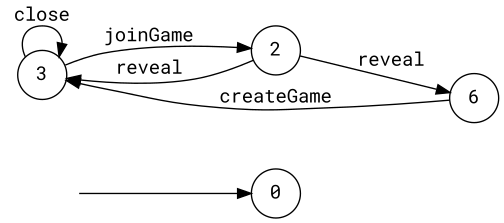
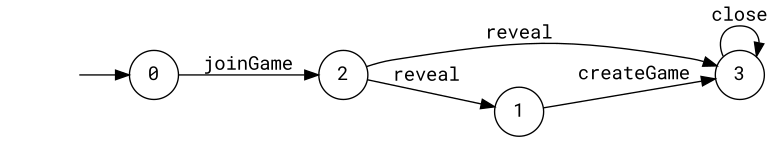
(150, 48) -> (242, 75)
(474, 98) -> (519, 112)
